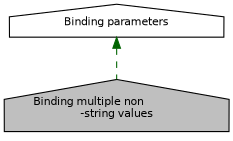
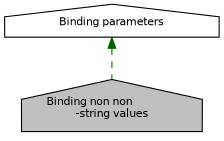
(117, 108) -> (112, 108)
